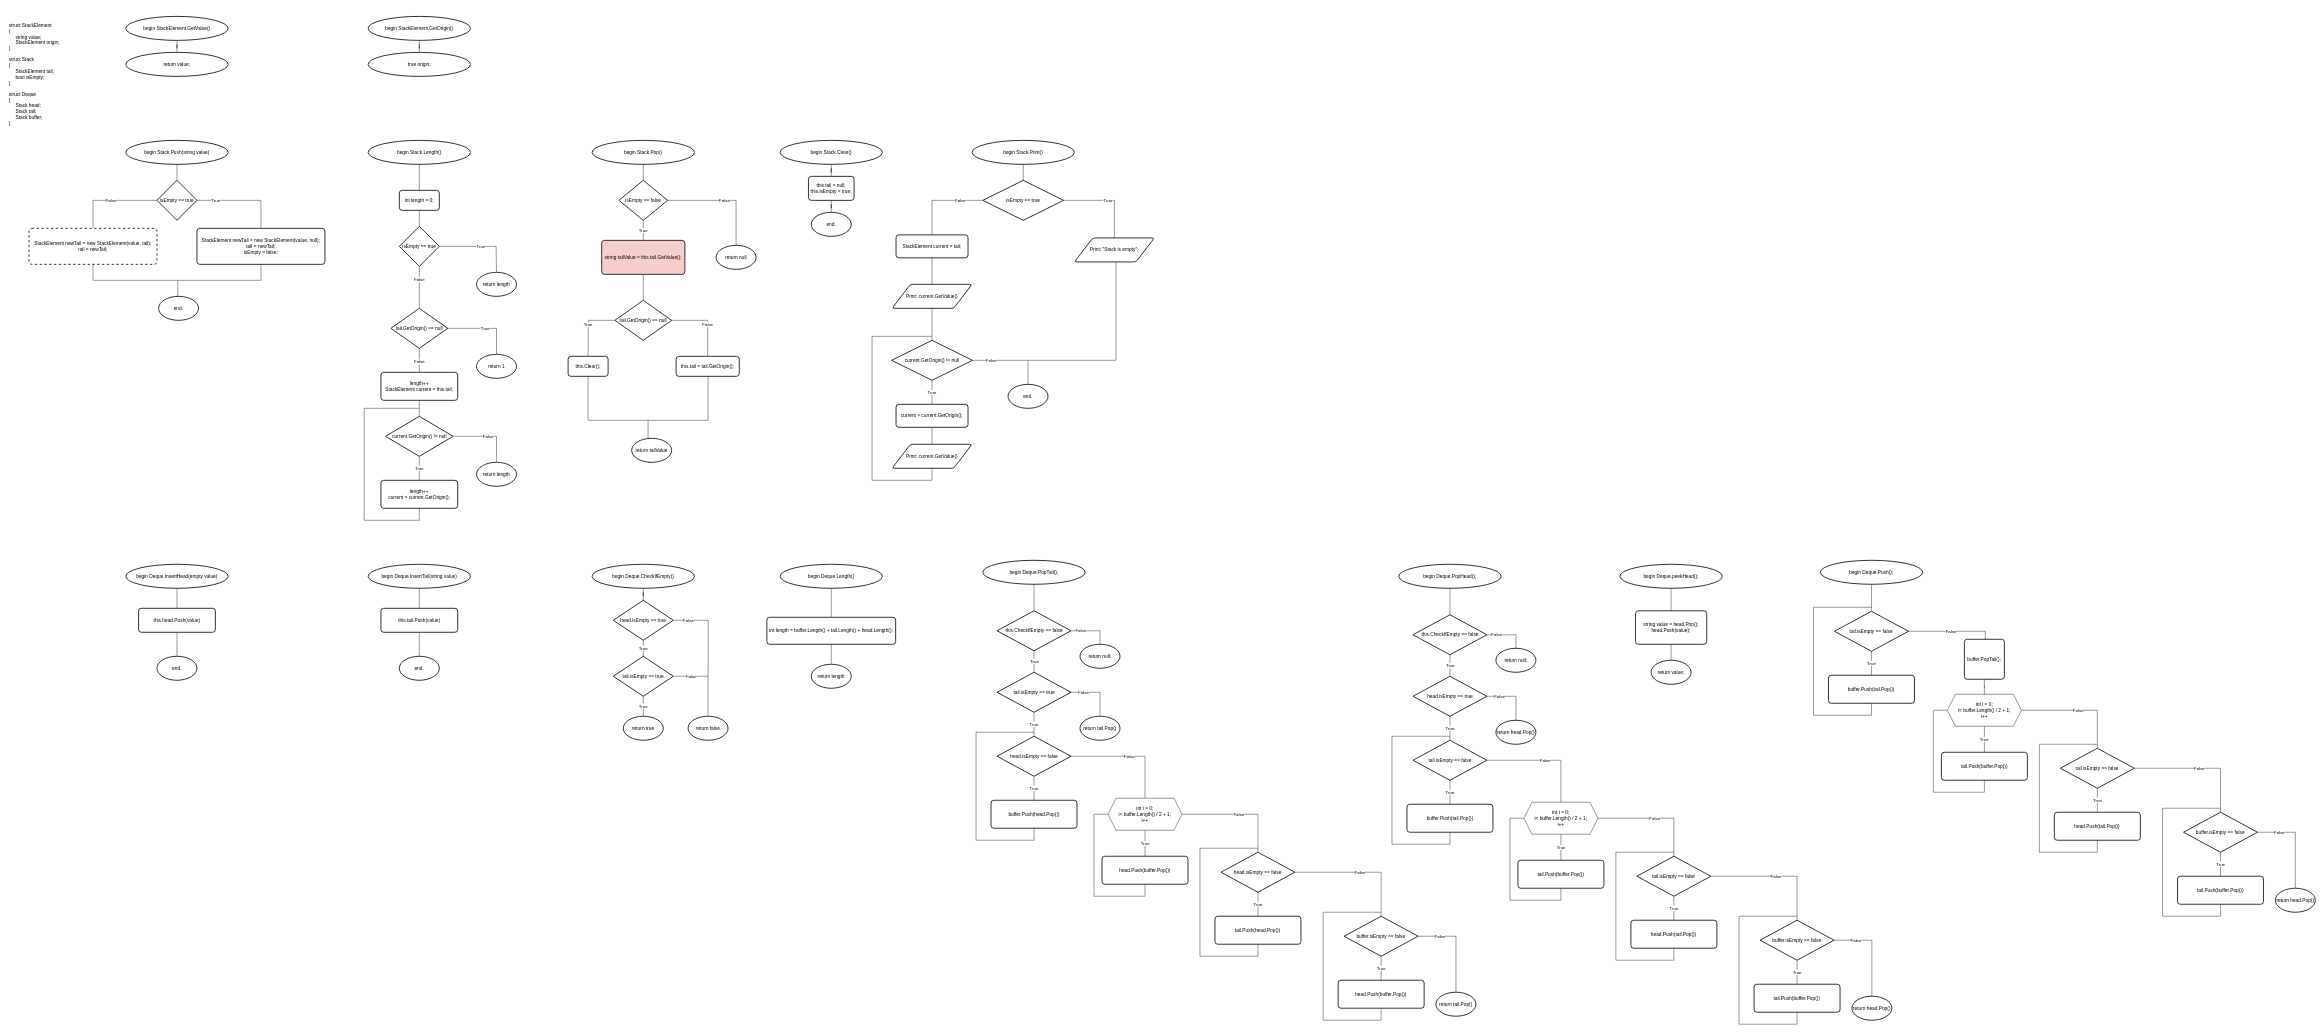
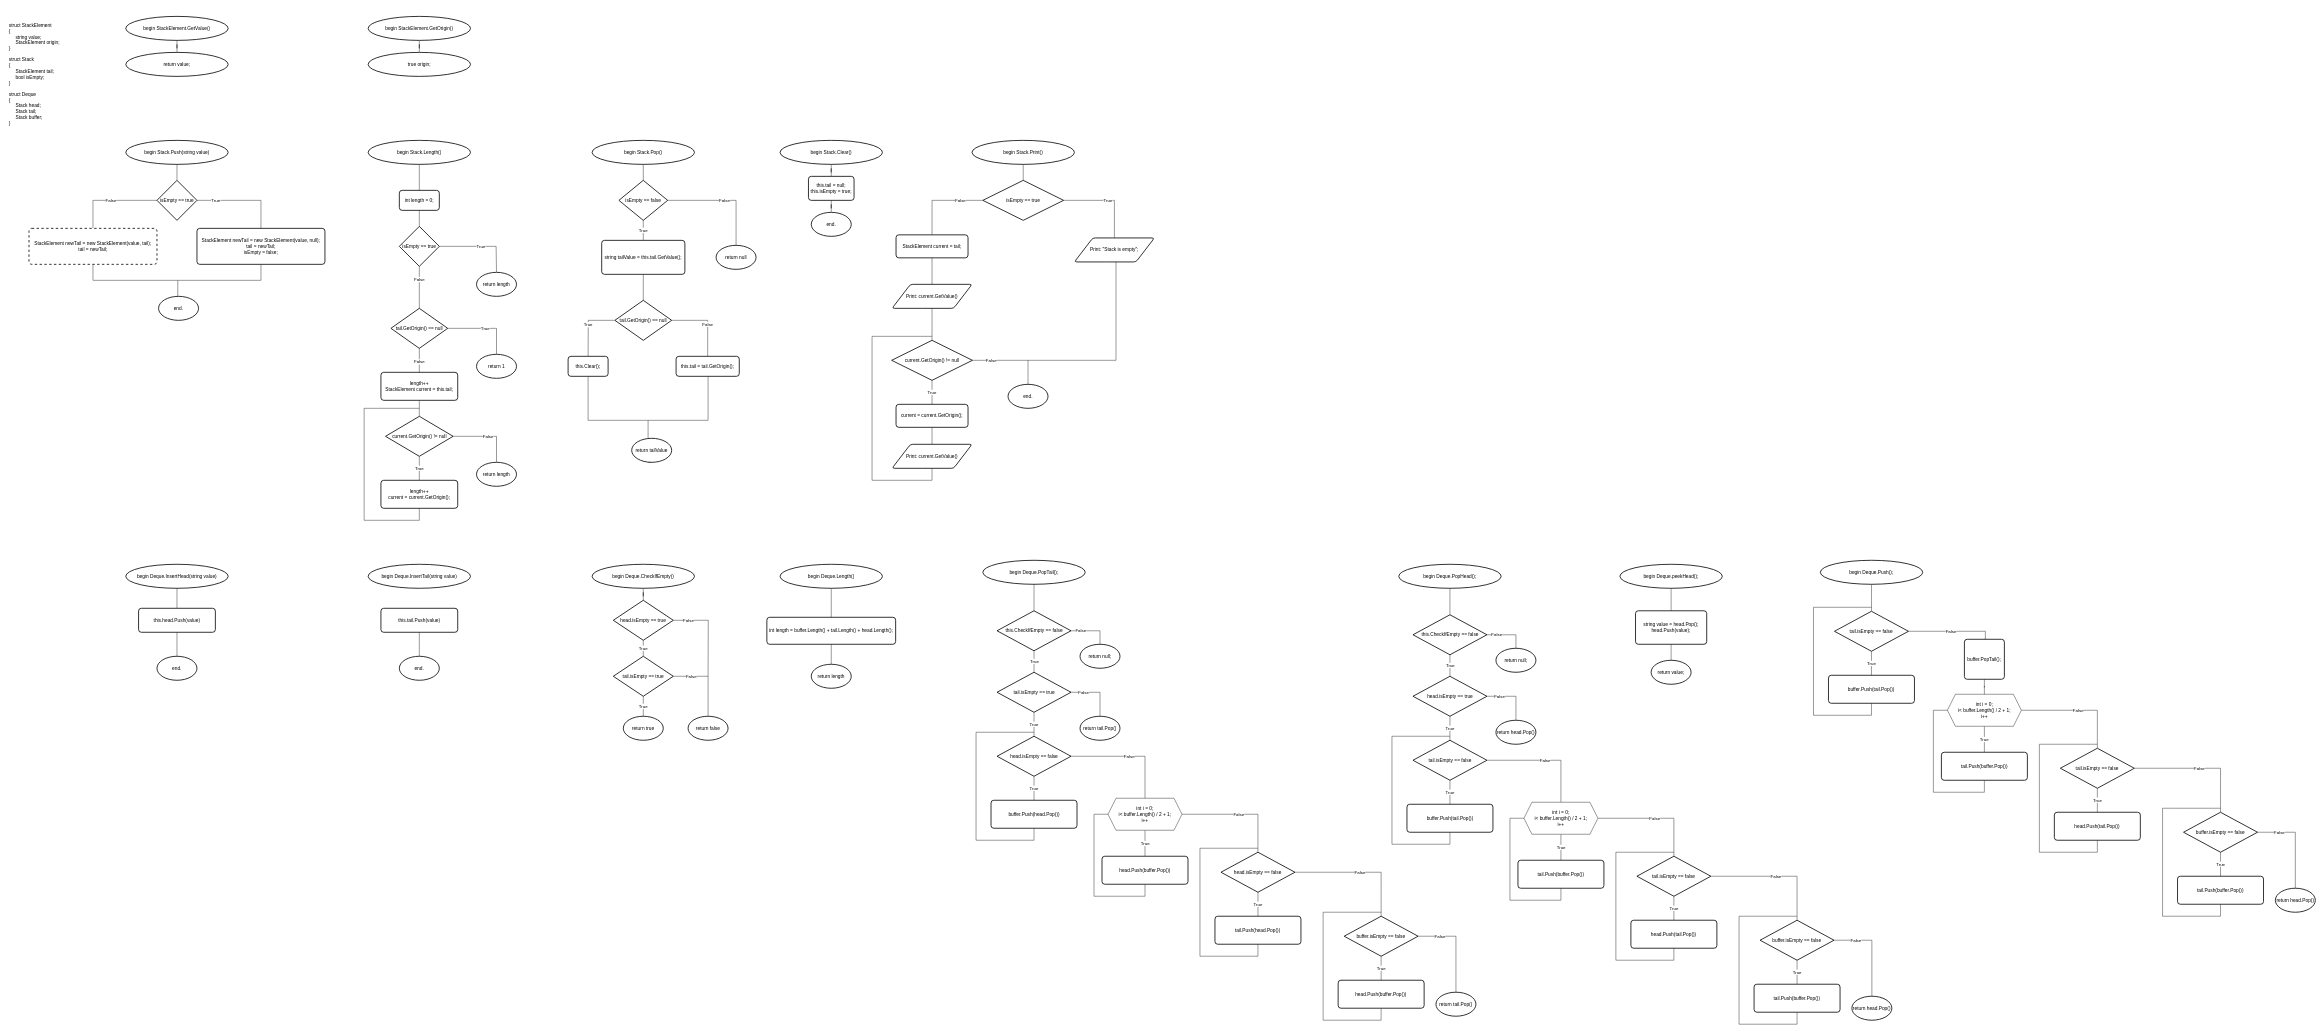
(643, 257) -> (643, 257)
(177, 576) -> (177, 576)
(419, 598) -> none
